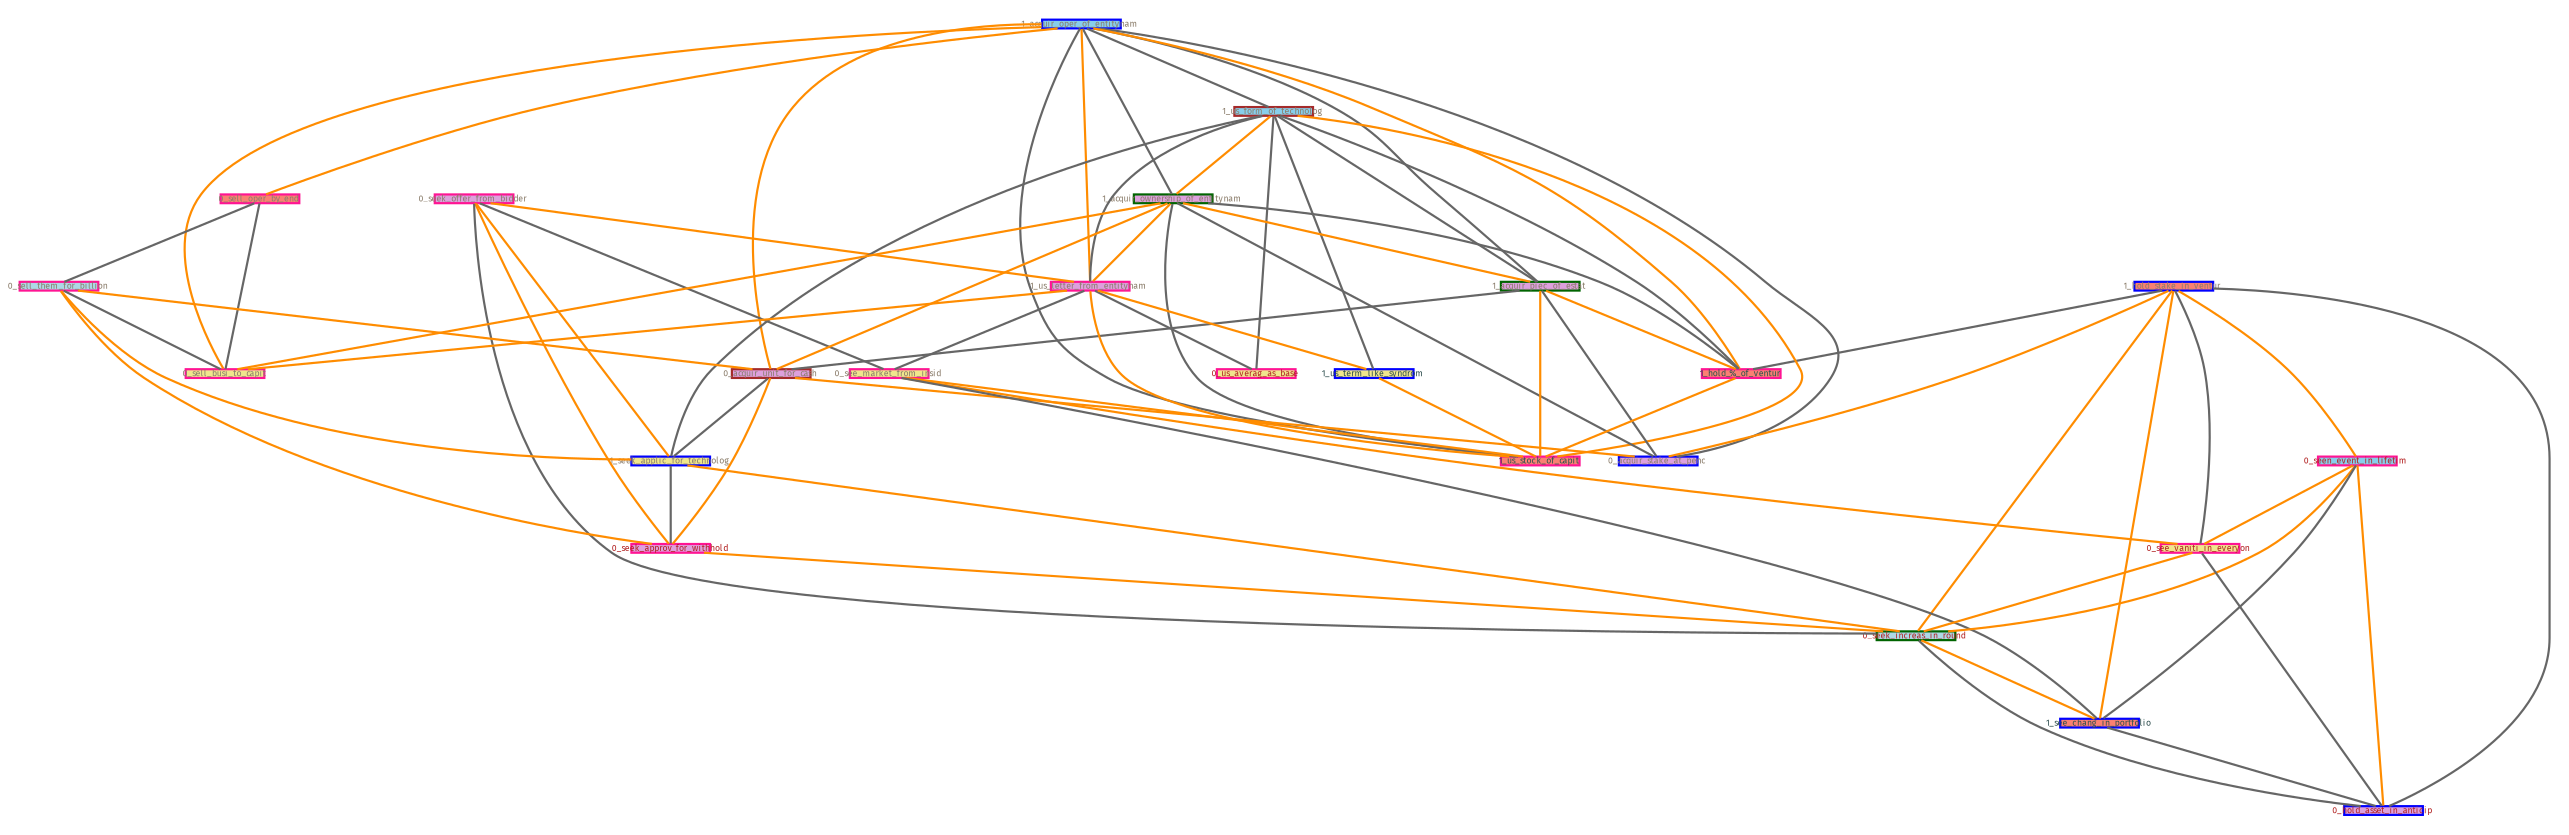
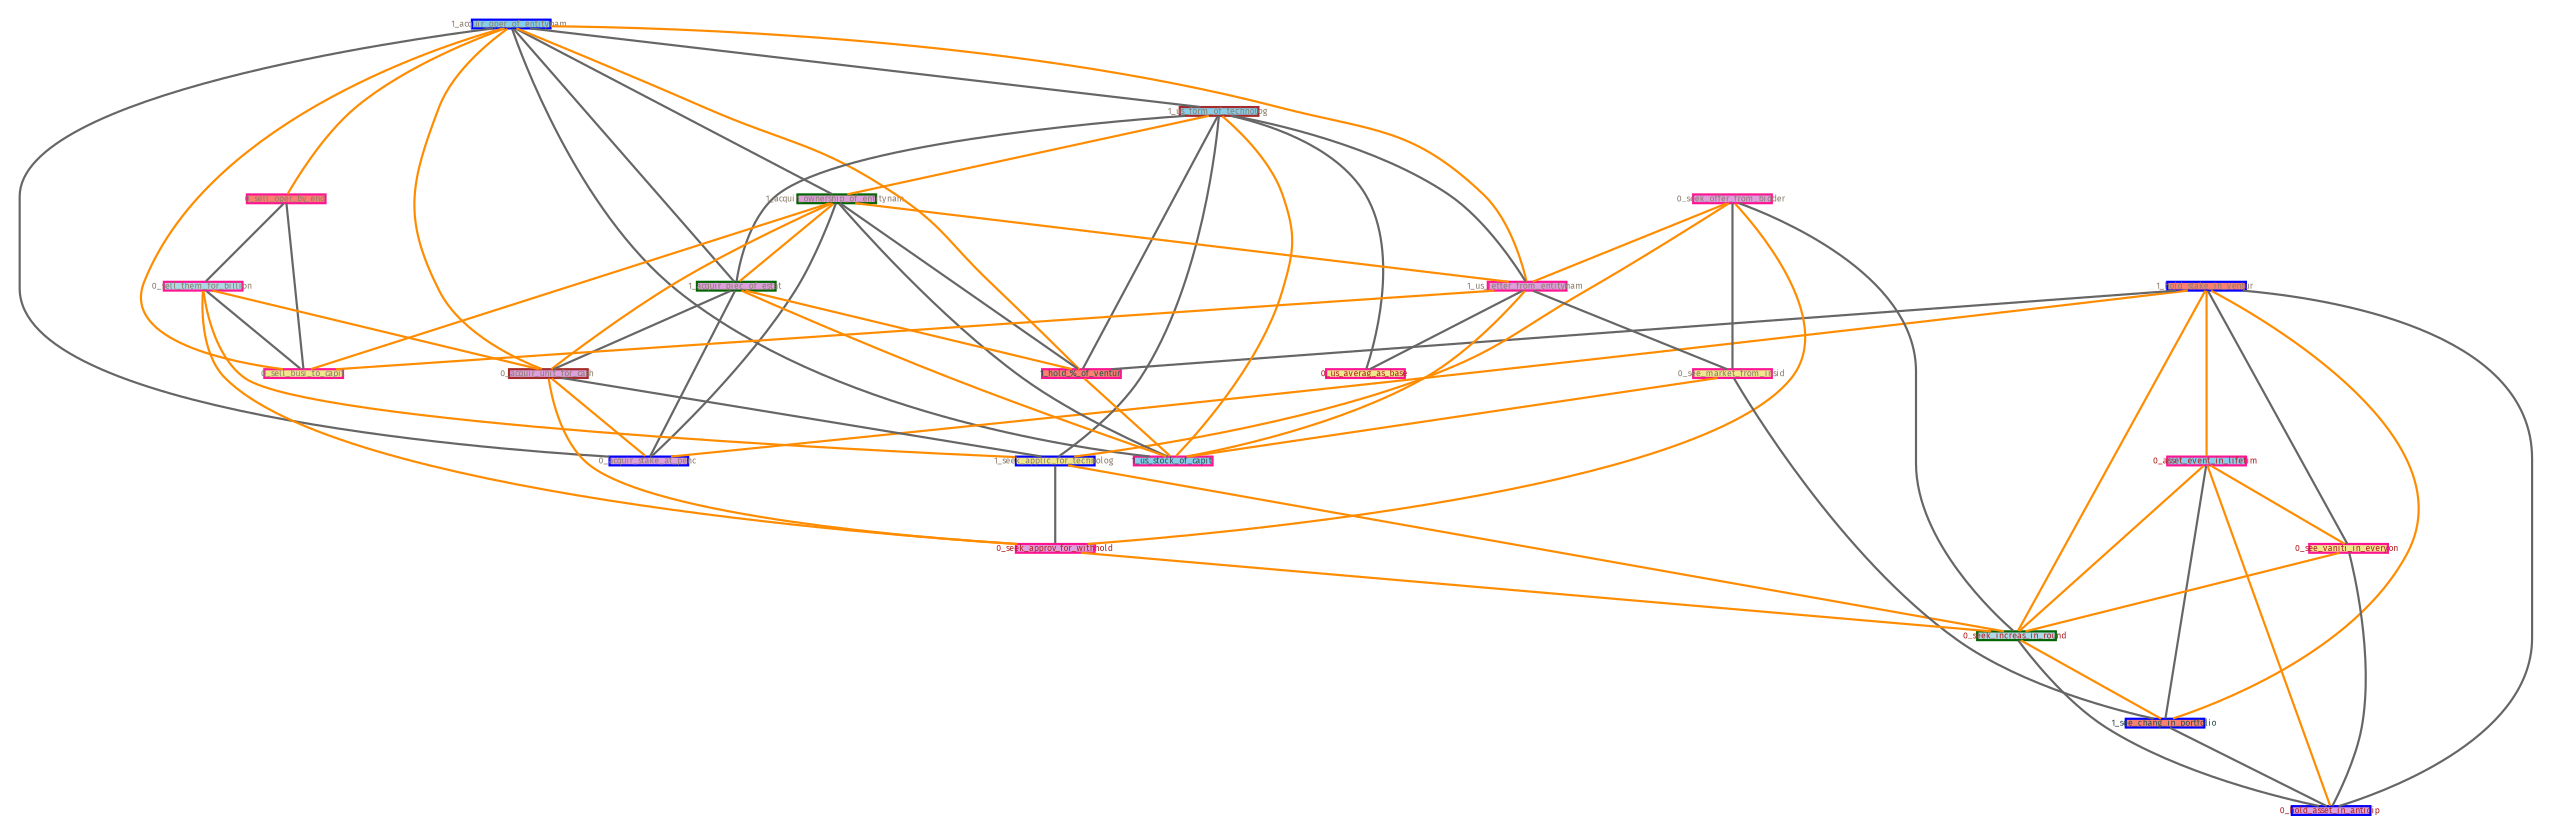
(1374, 374) -> none
(1540, 461) -> (1173, 461)
(2357, 461) -> (2207, 461)
(1539, 473) -> none
